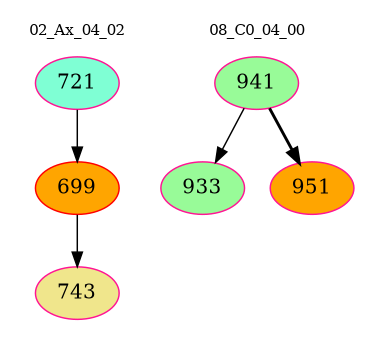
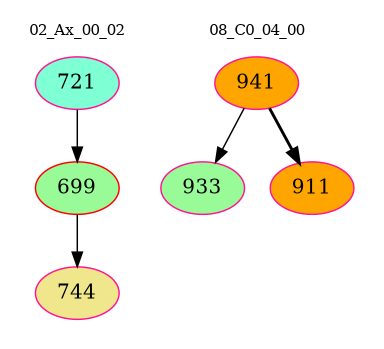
(77, 31) -> (77, 31)
(257, 83) -> (257, 83)
(77, 188) -> (77, 188)
(312, 188) -> (312, 188)
(77, 293) -> (77, 293)
